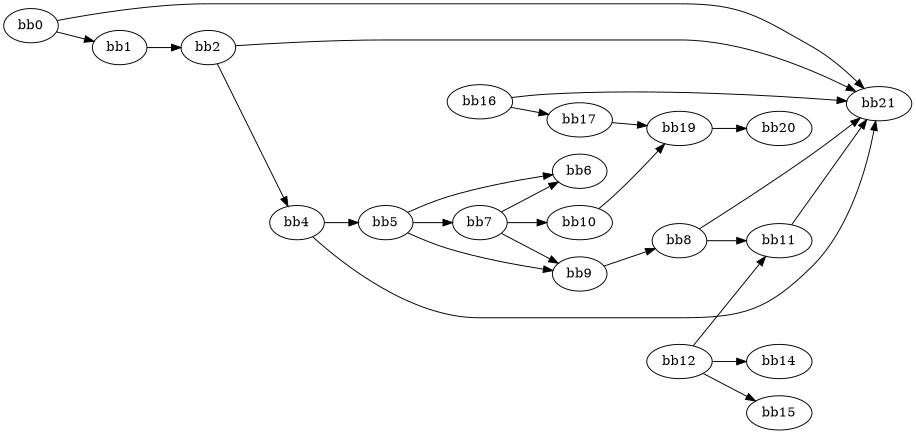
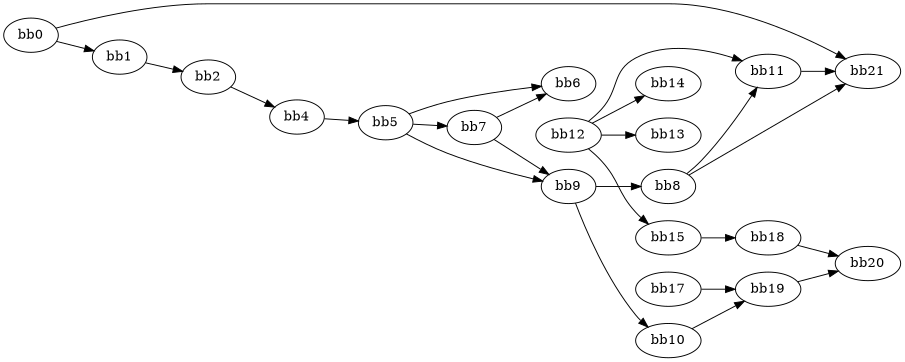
(545, 40) -> none
(480, 102) -> none
none -> (668, 135)
(522, 223) -> (603, 265)
none -> (768, 238)
(634, 318) -> none
